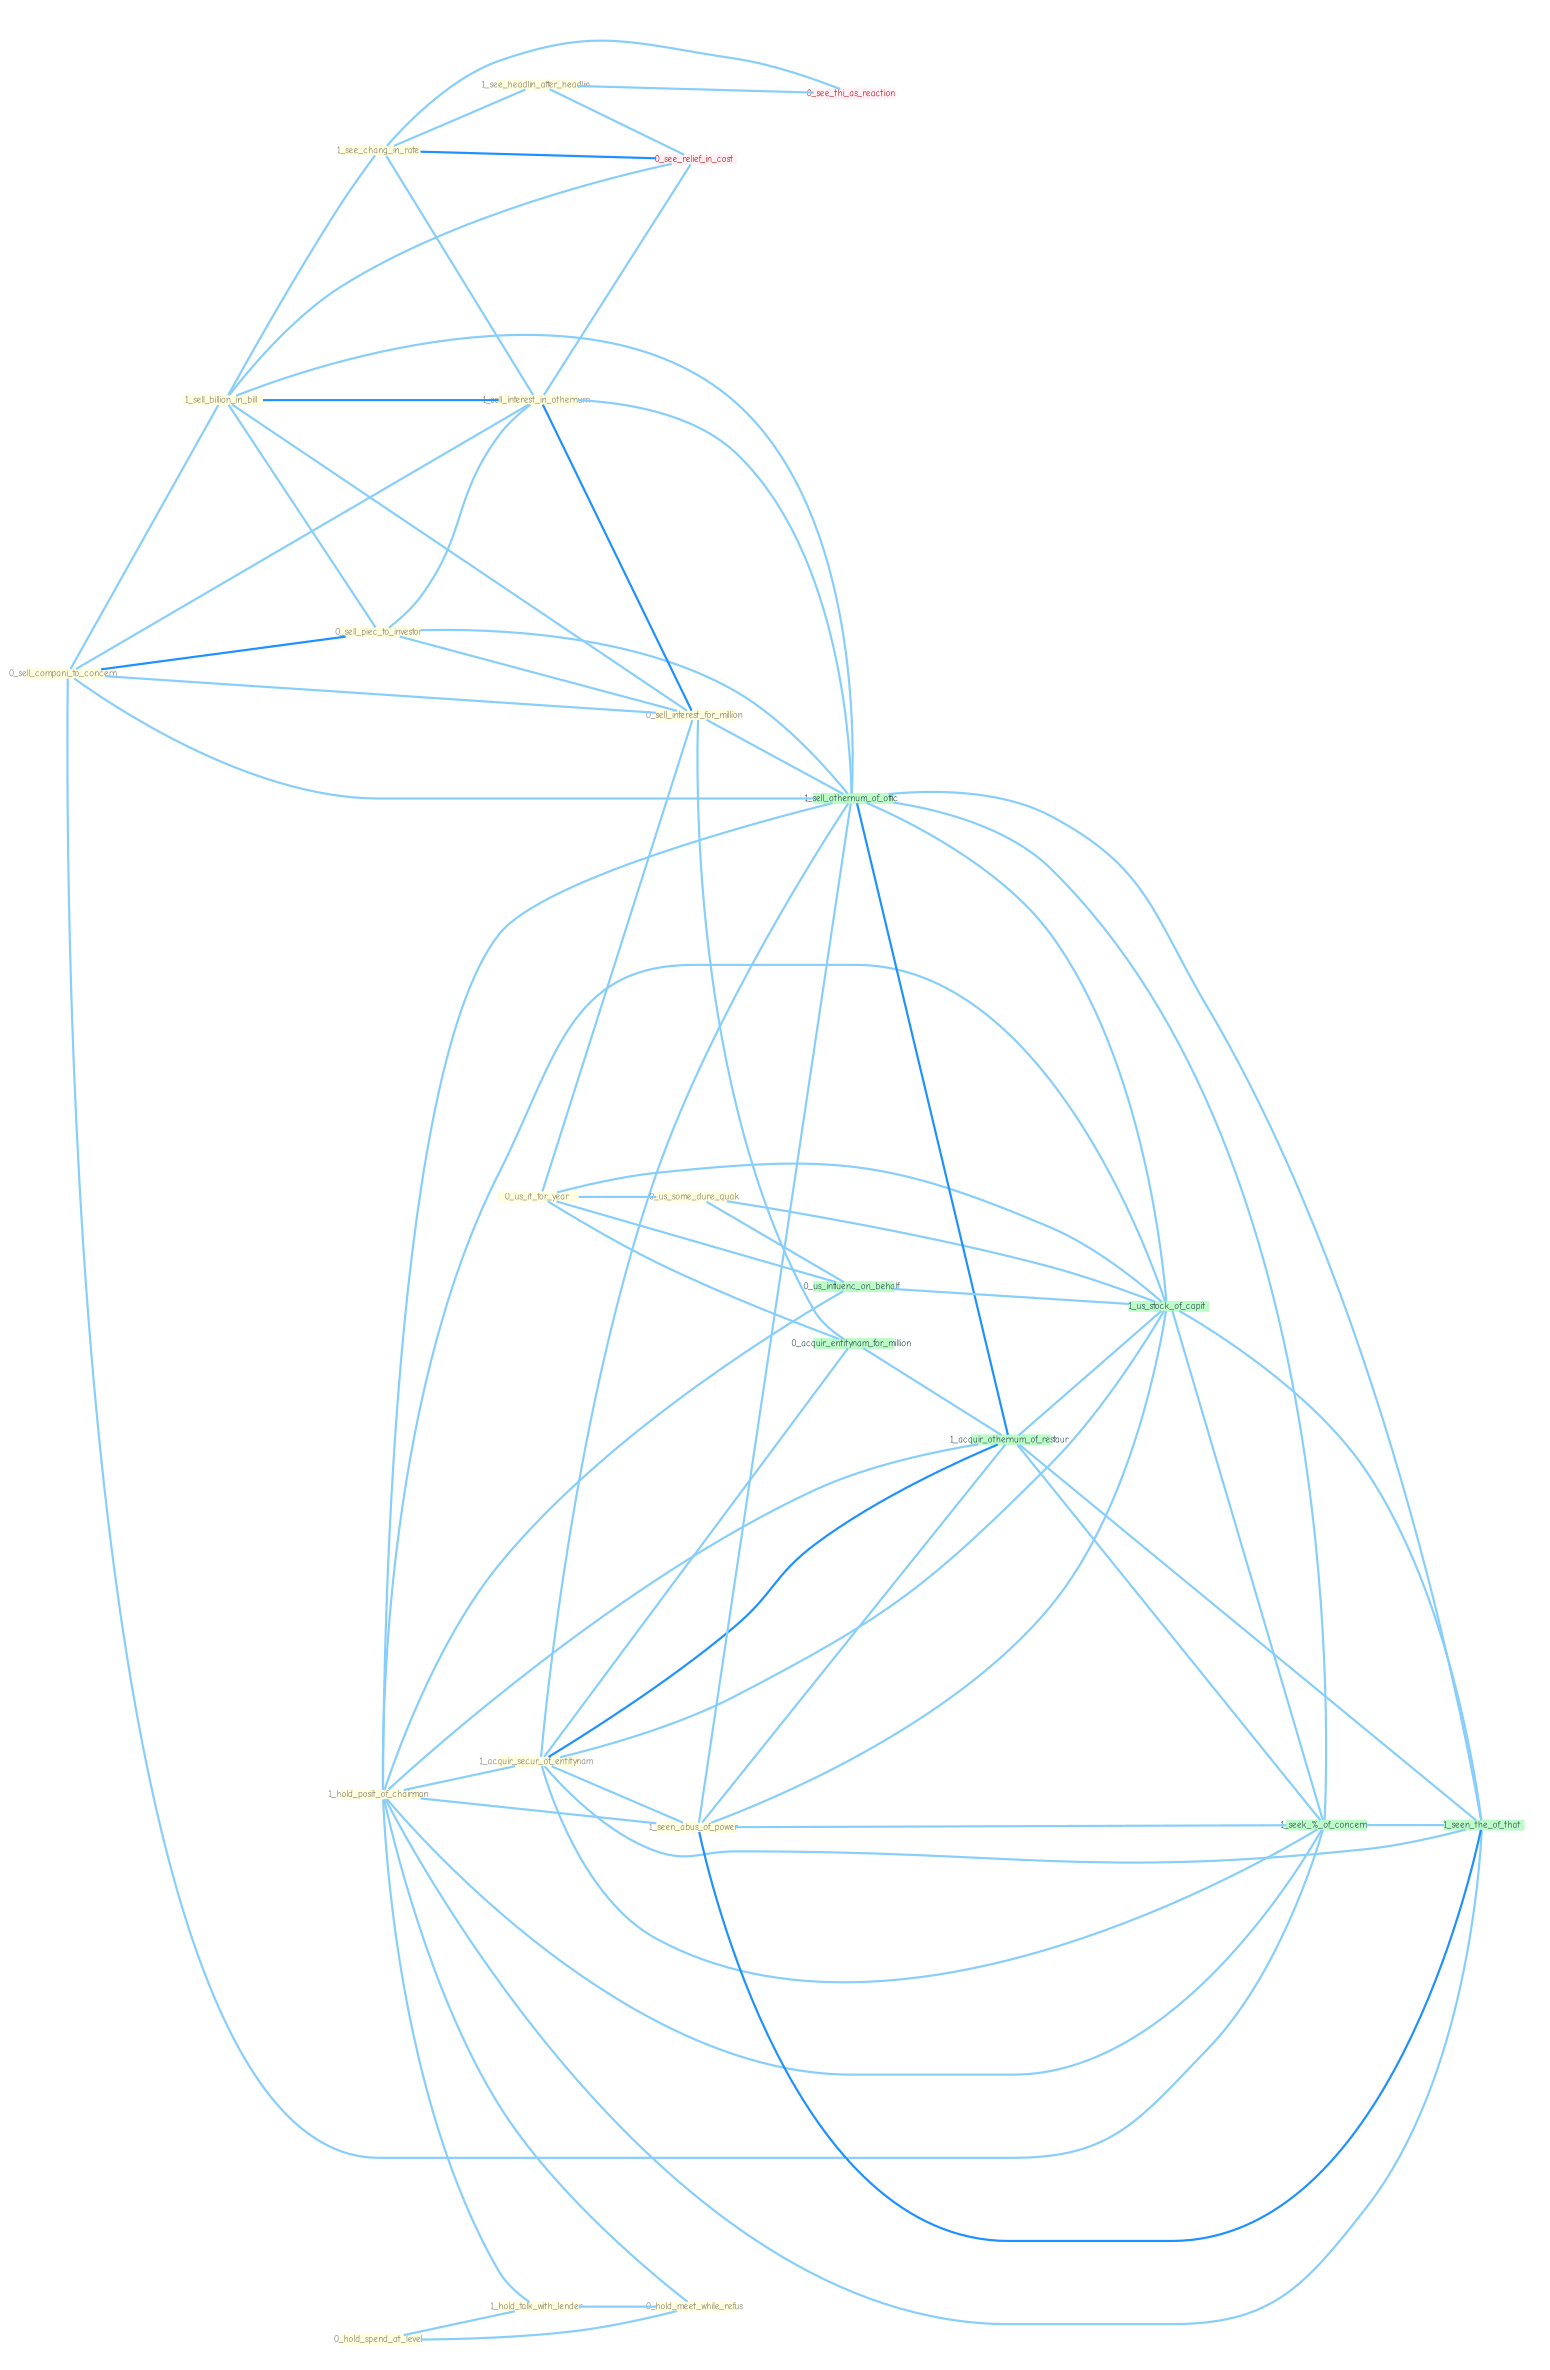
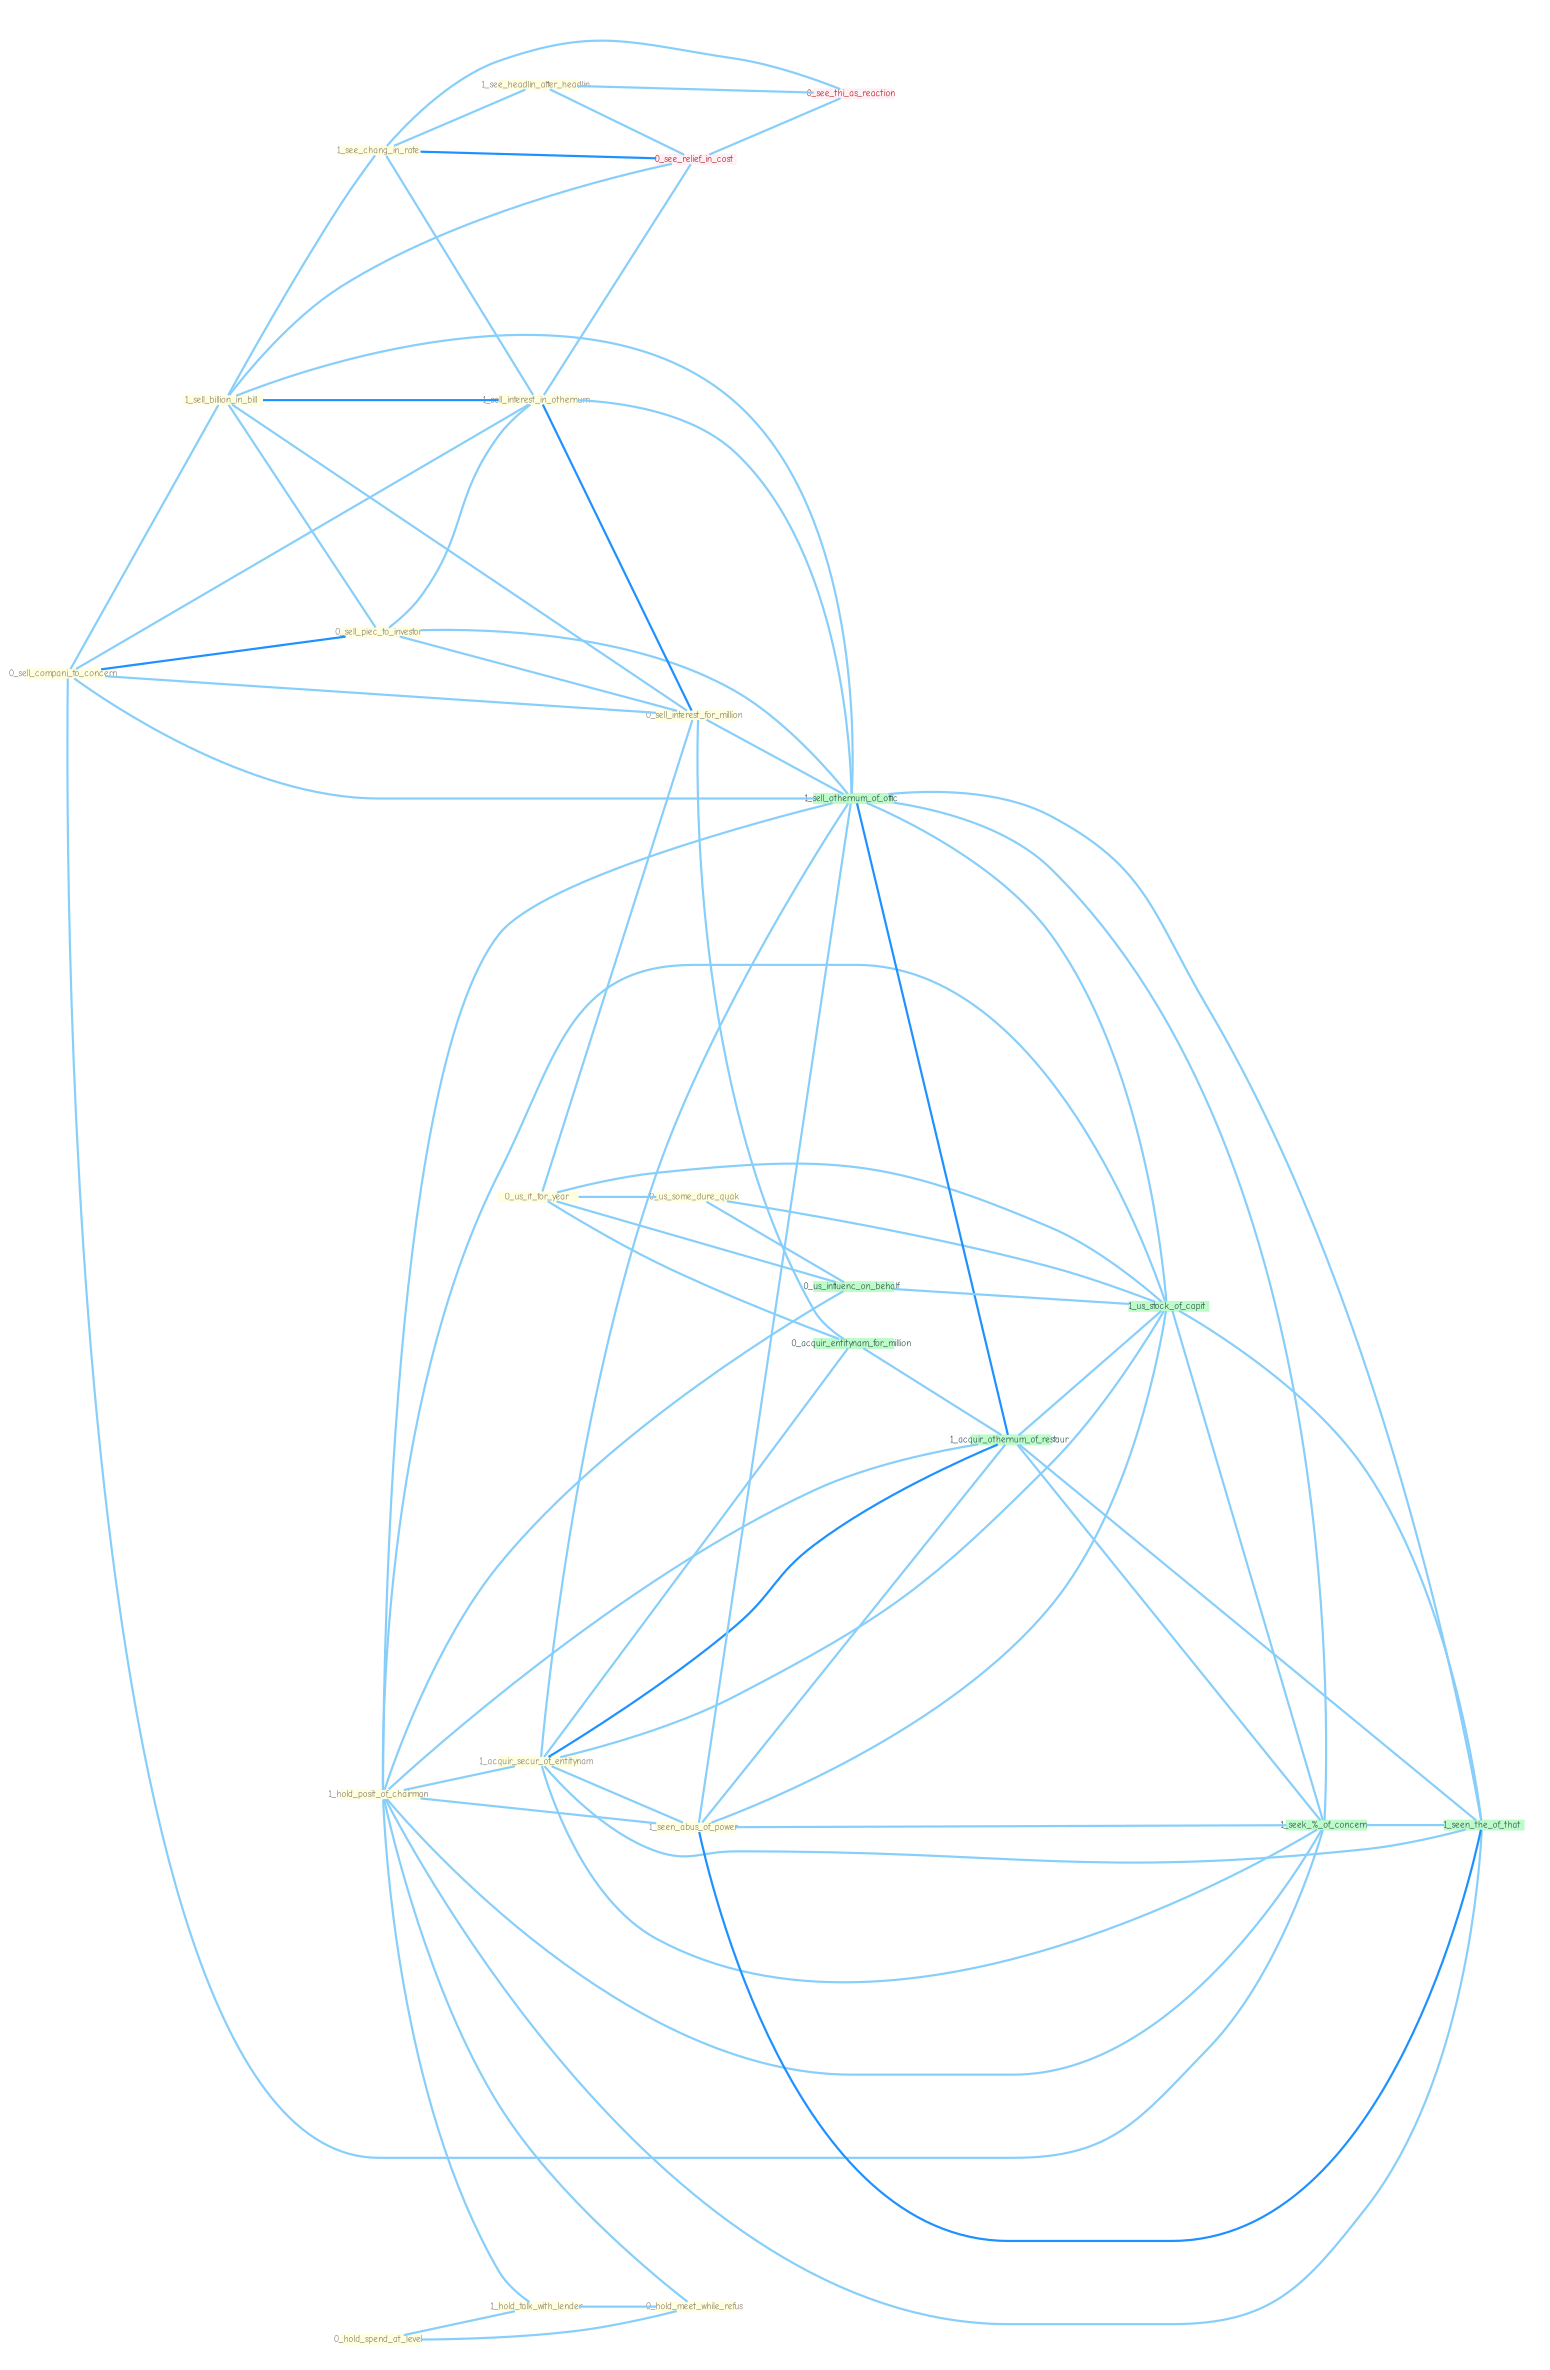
none -> (775, 126)
